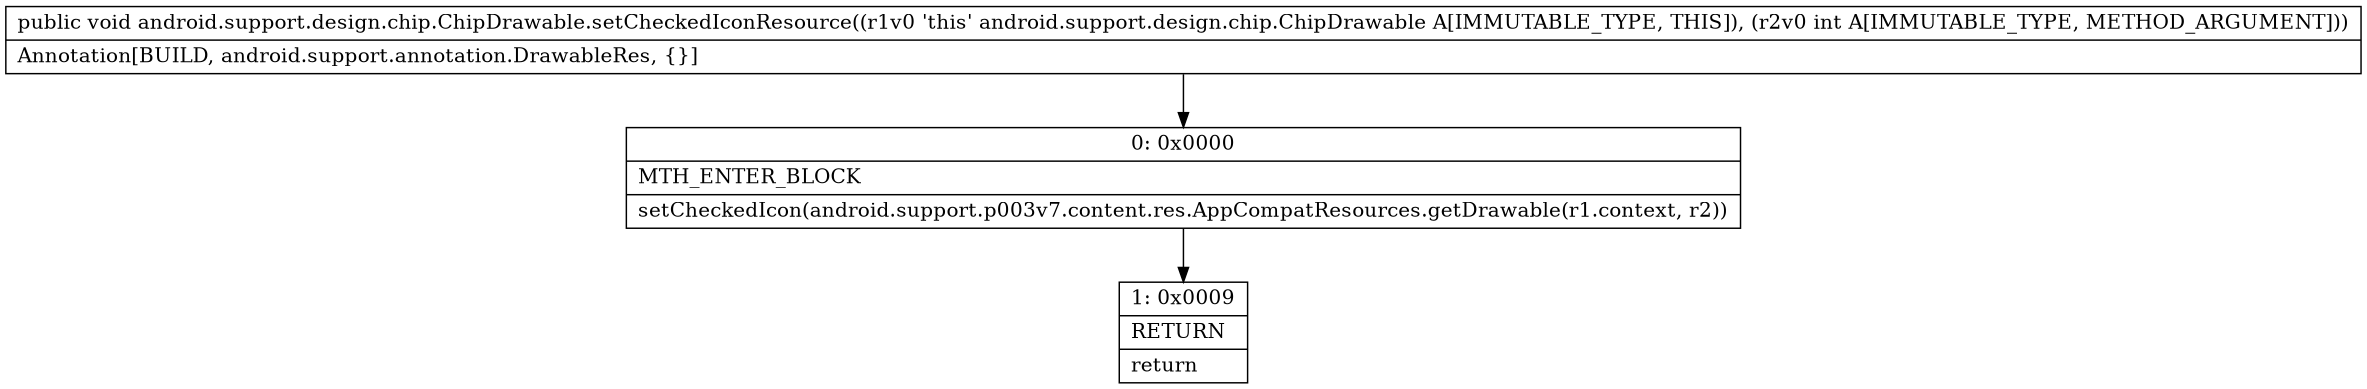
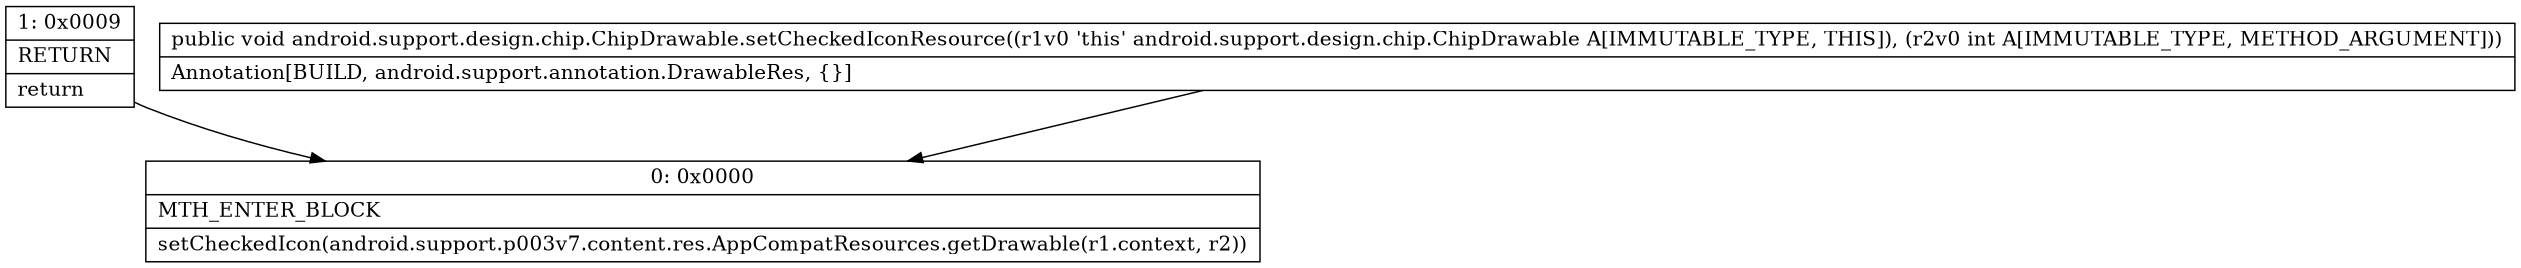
(1183, 248) -> (222, 134)
